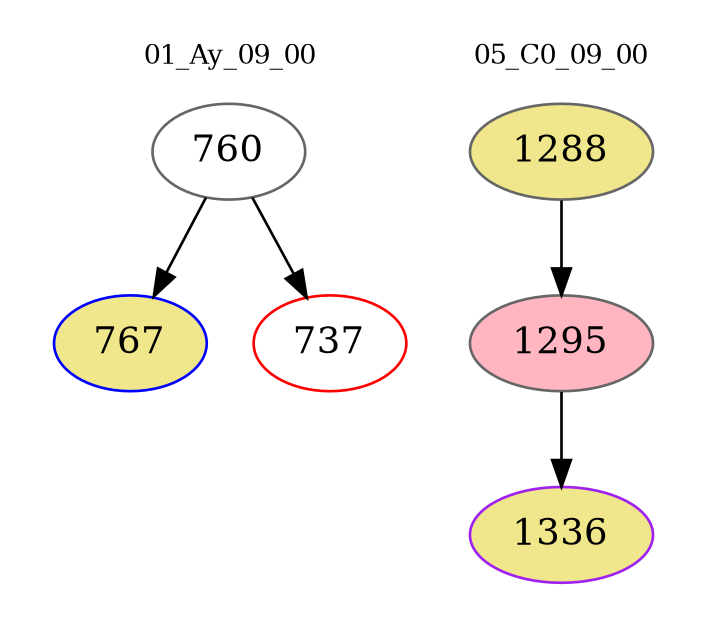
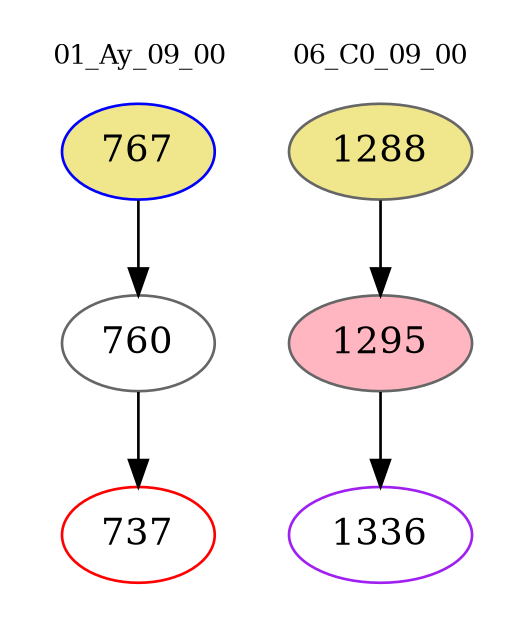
(561, 57) -> (381, 57)
(186, 235) -> (138, 234)
(561, 535) -> (381, 535)
